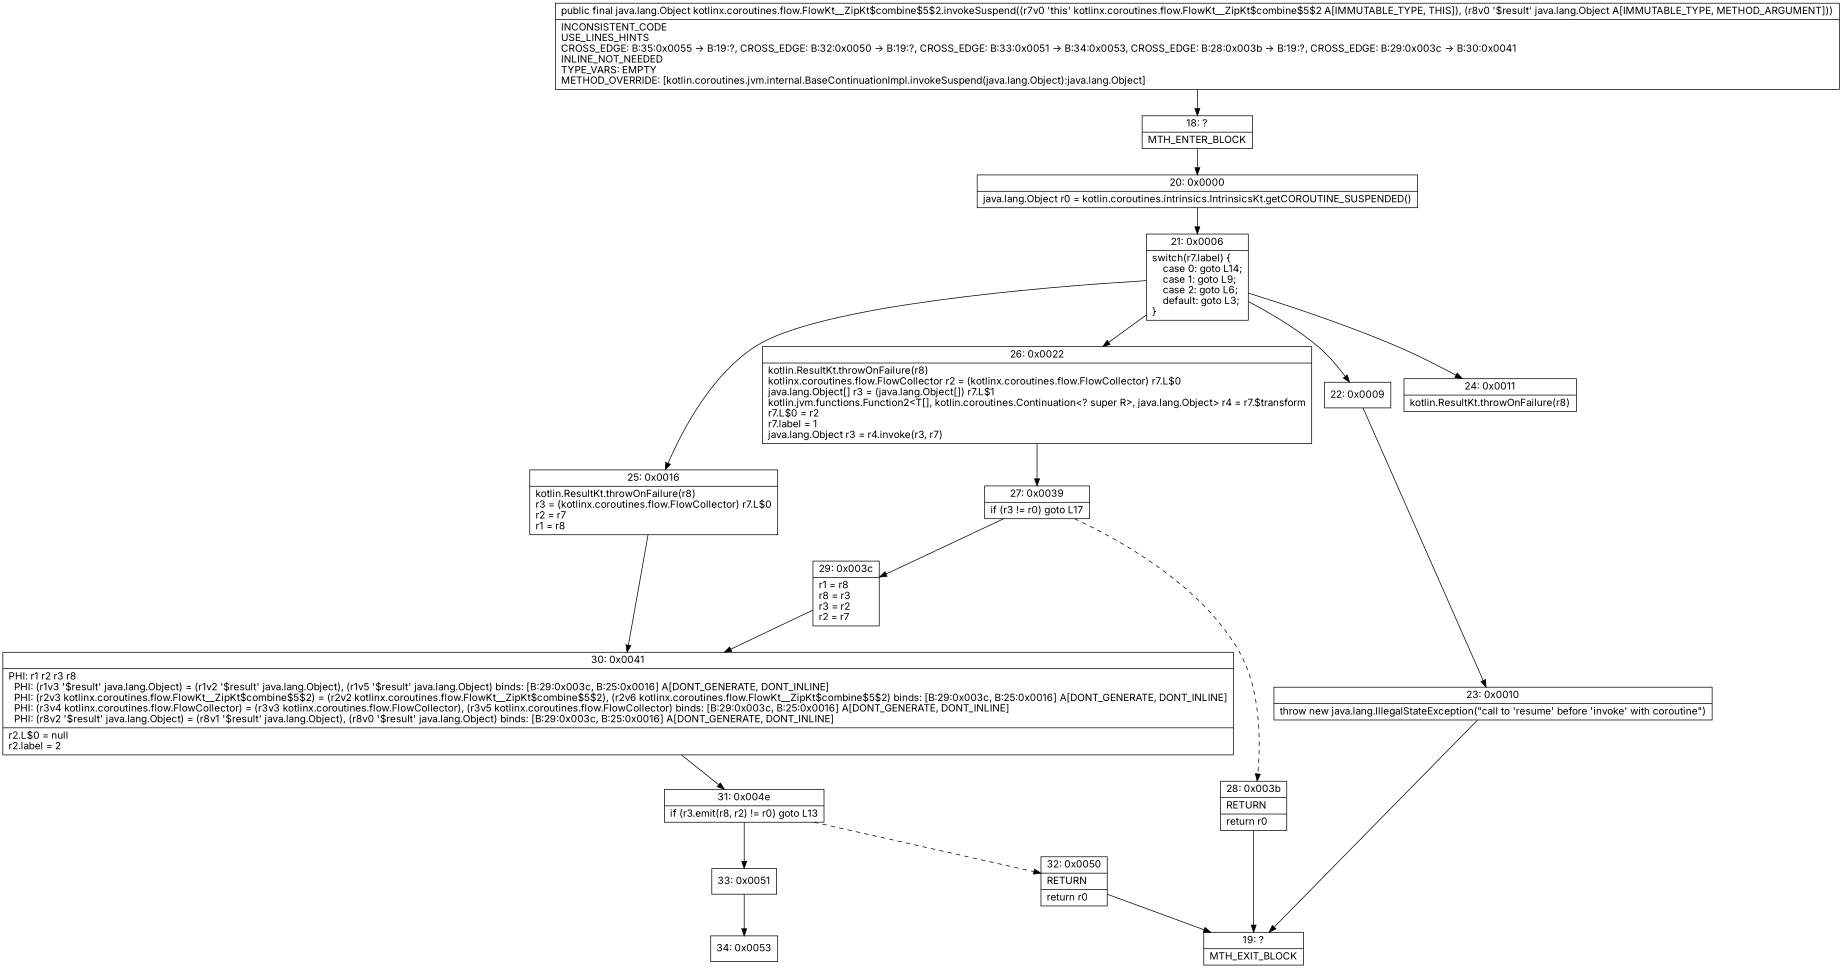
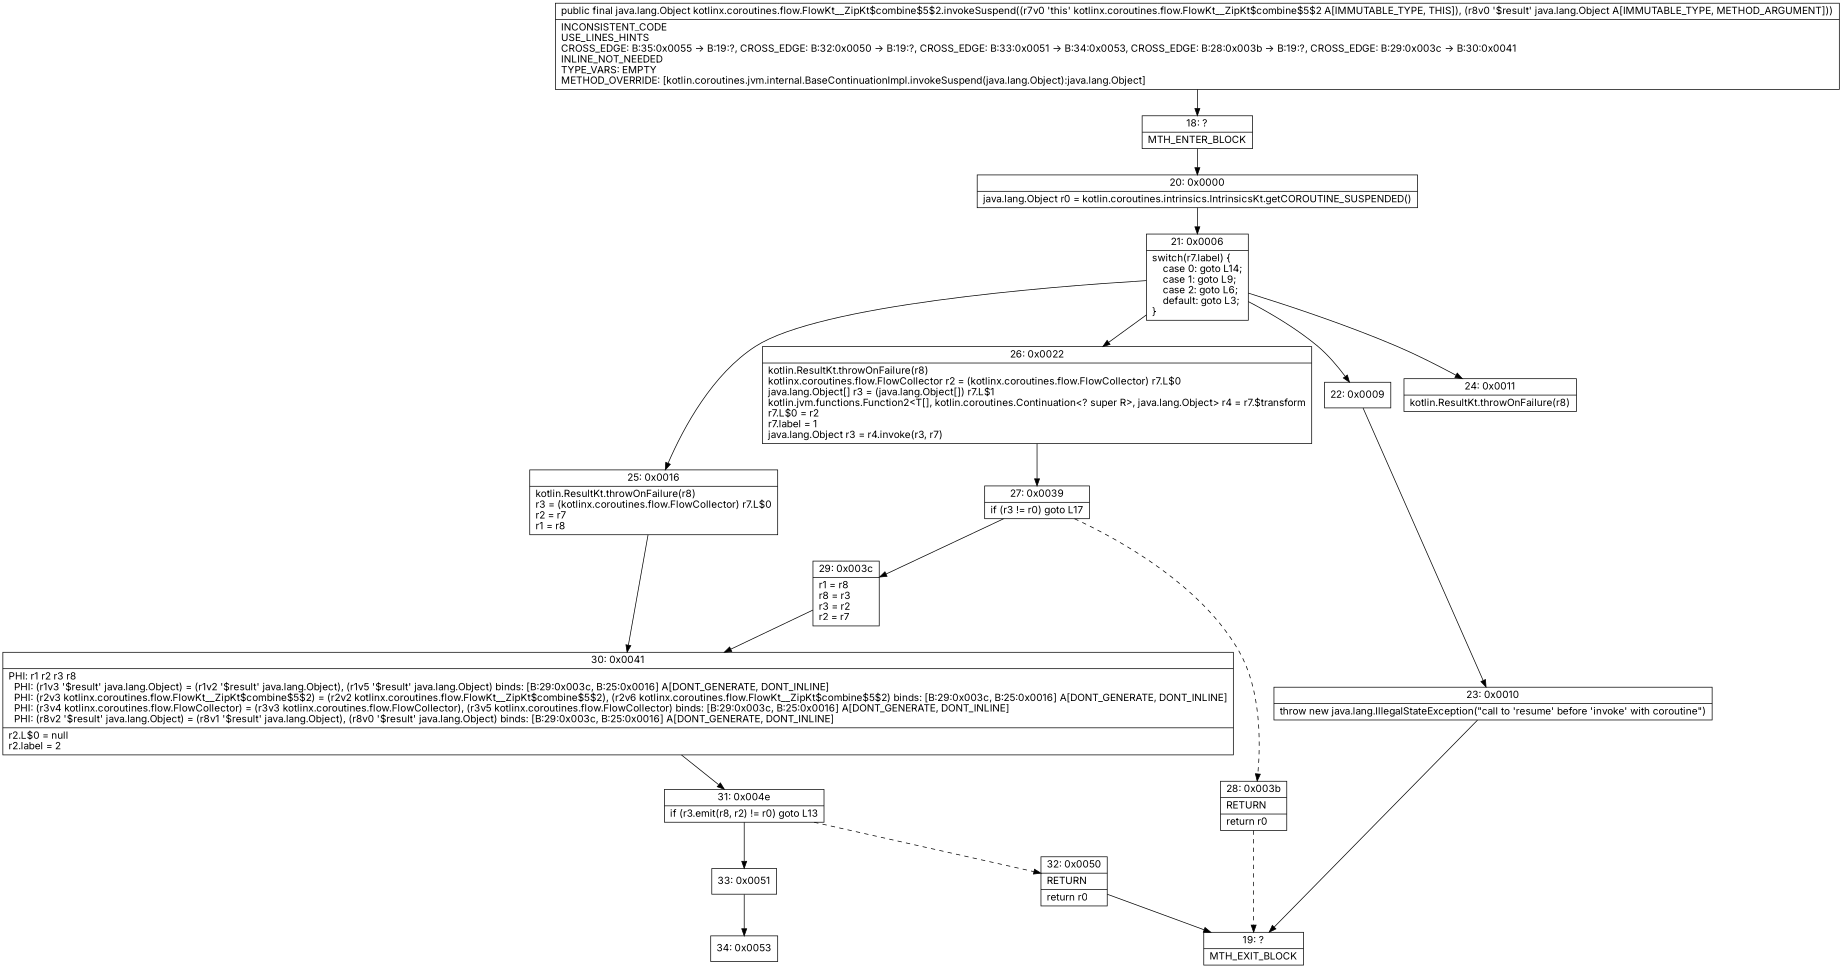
(1254, 878) -> (1254, 878)
